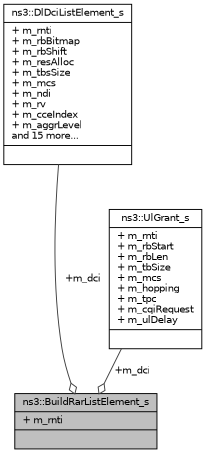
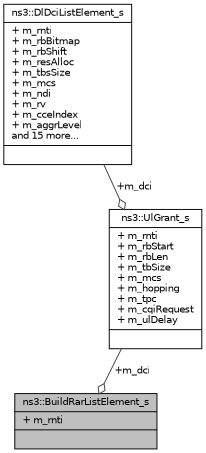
(55, 274) -> (112, 182)
